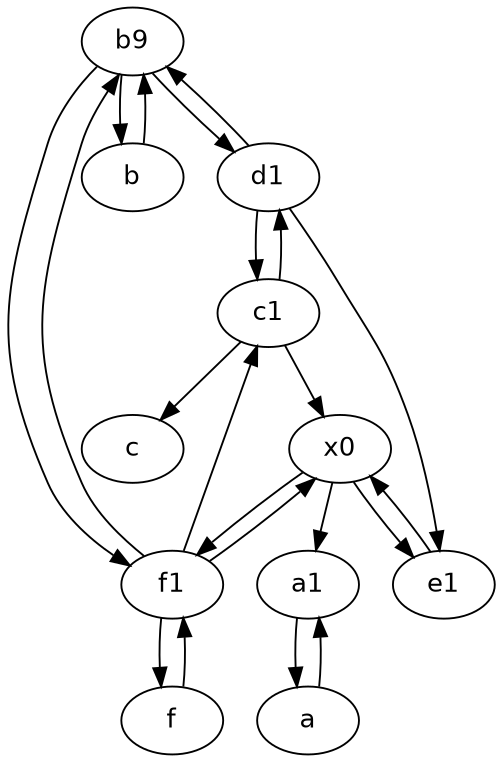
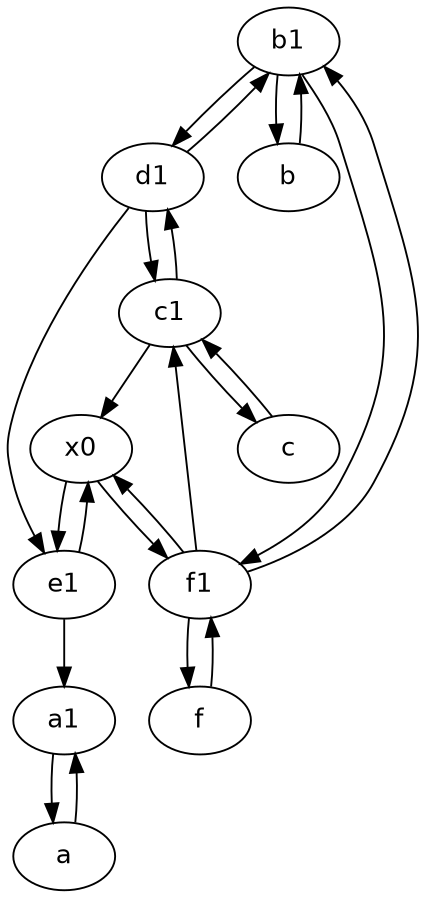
(133, 41) -> (289, 41)
none -> (245, 384)
(326, 507) -> (64, 643)
